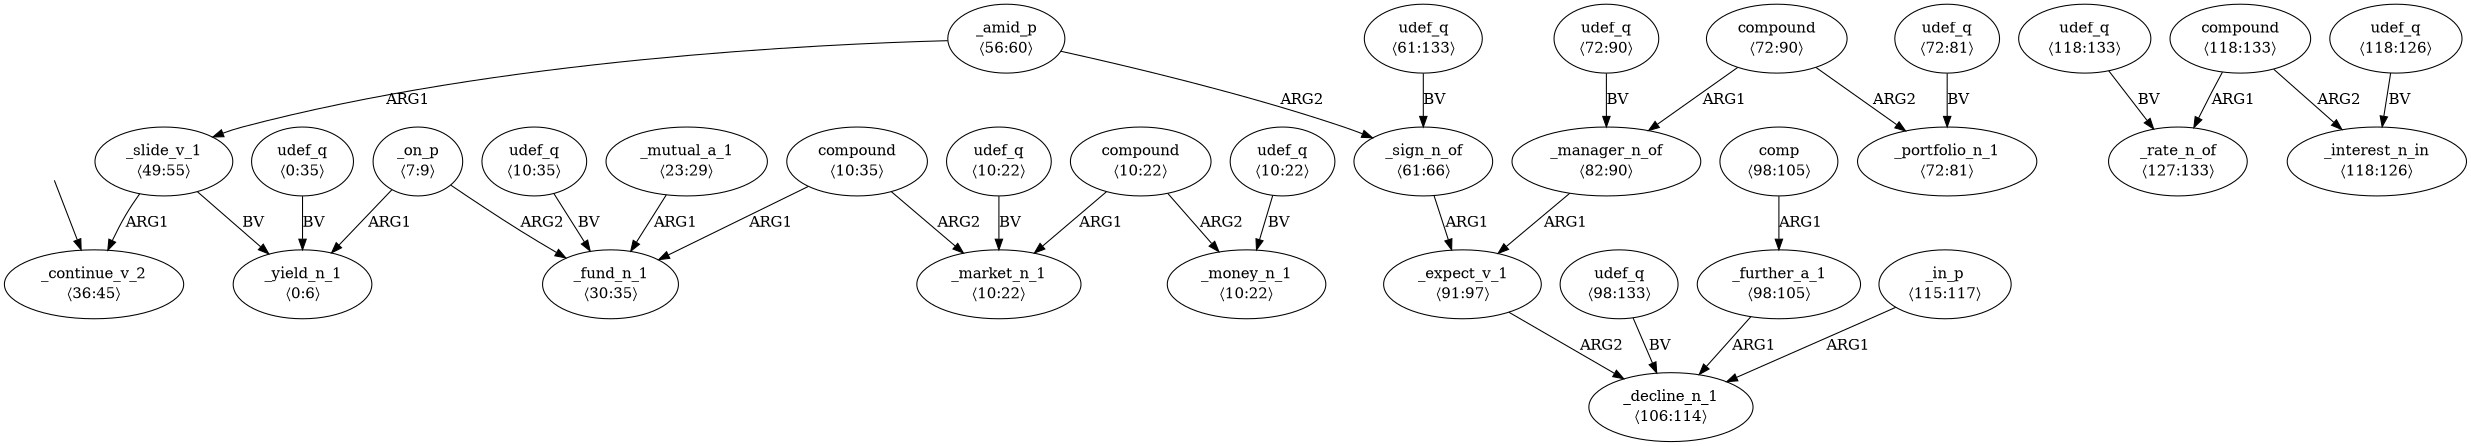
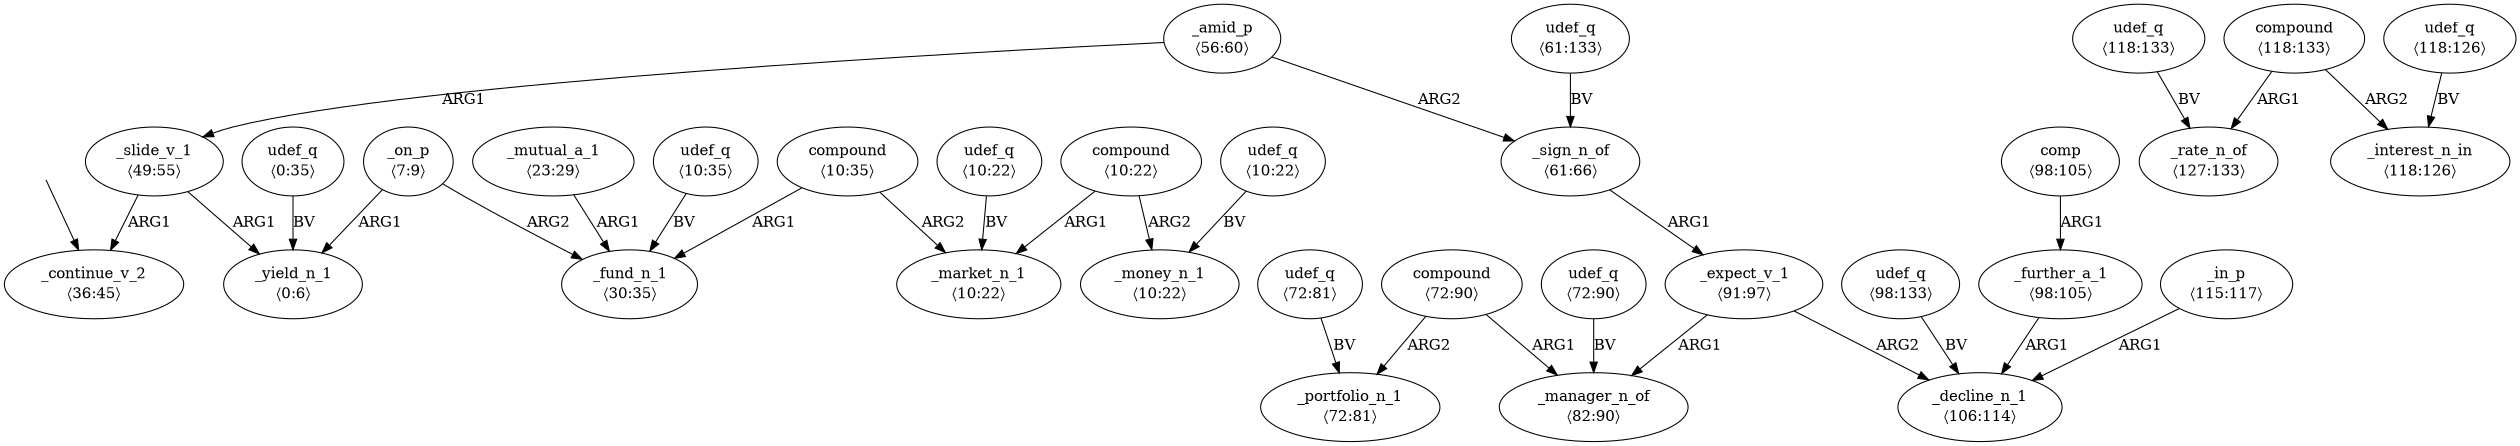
(1538, 220) -> (1674, 342)
(253, 223) -> (254, 223)
